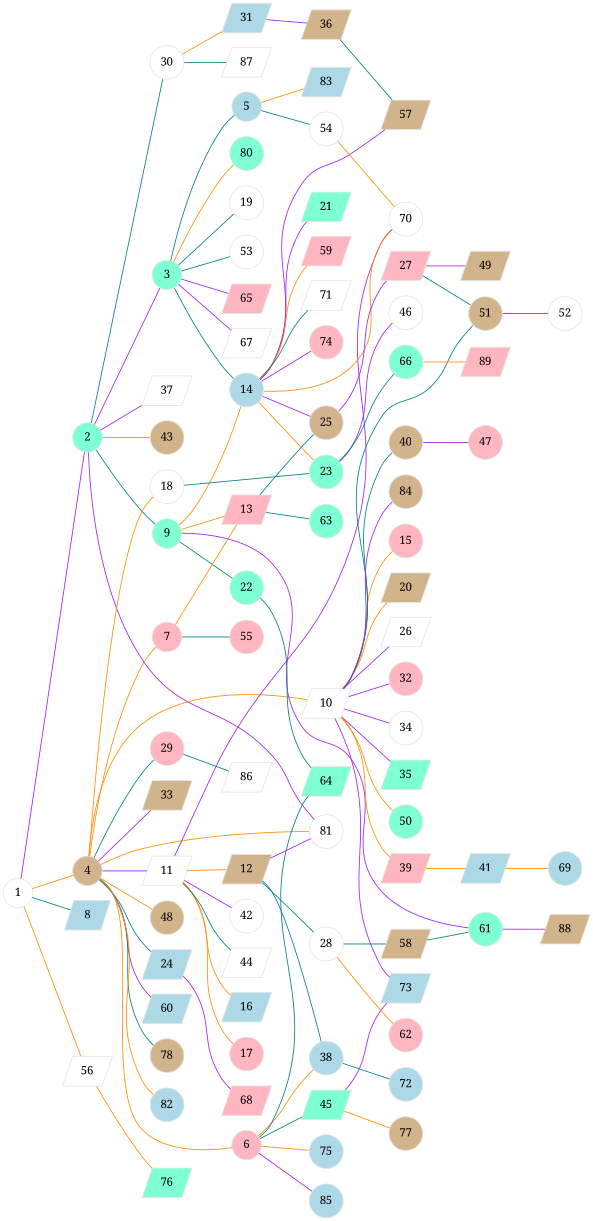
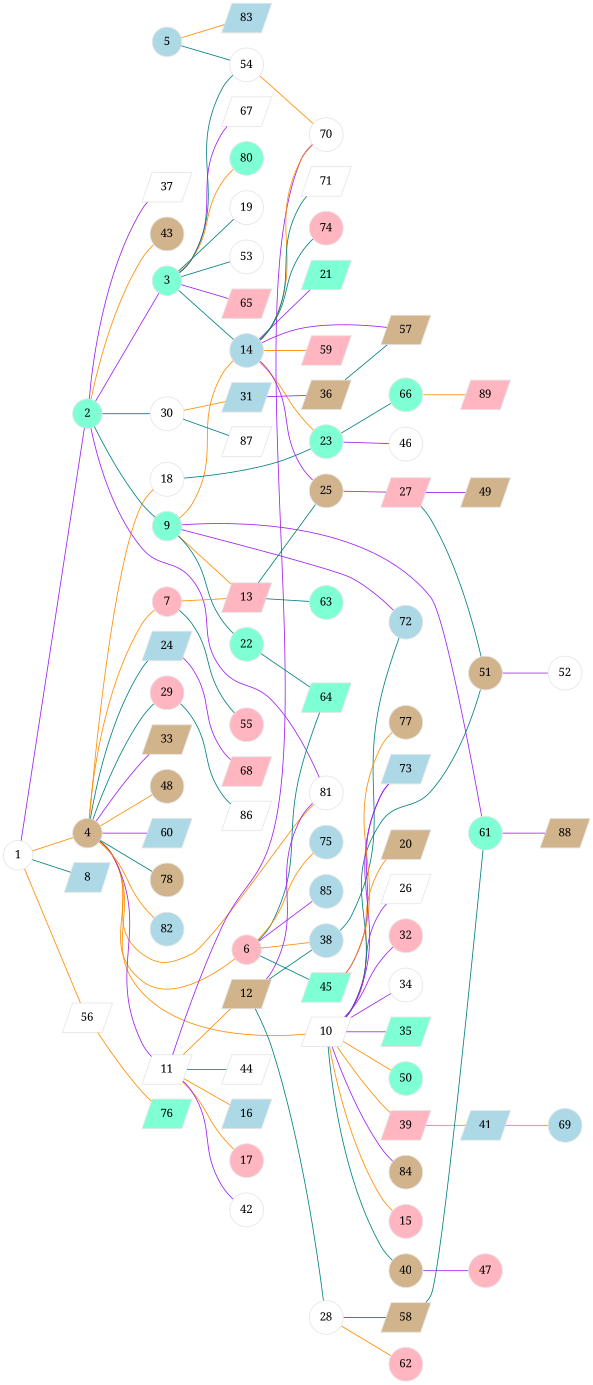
(194, 184) -> (207, 153)
(286, 366) -> (292, 270)
none -> (293, 559)
